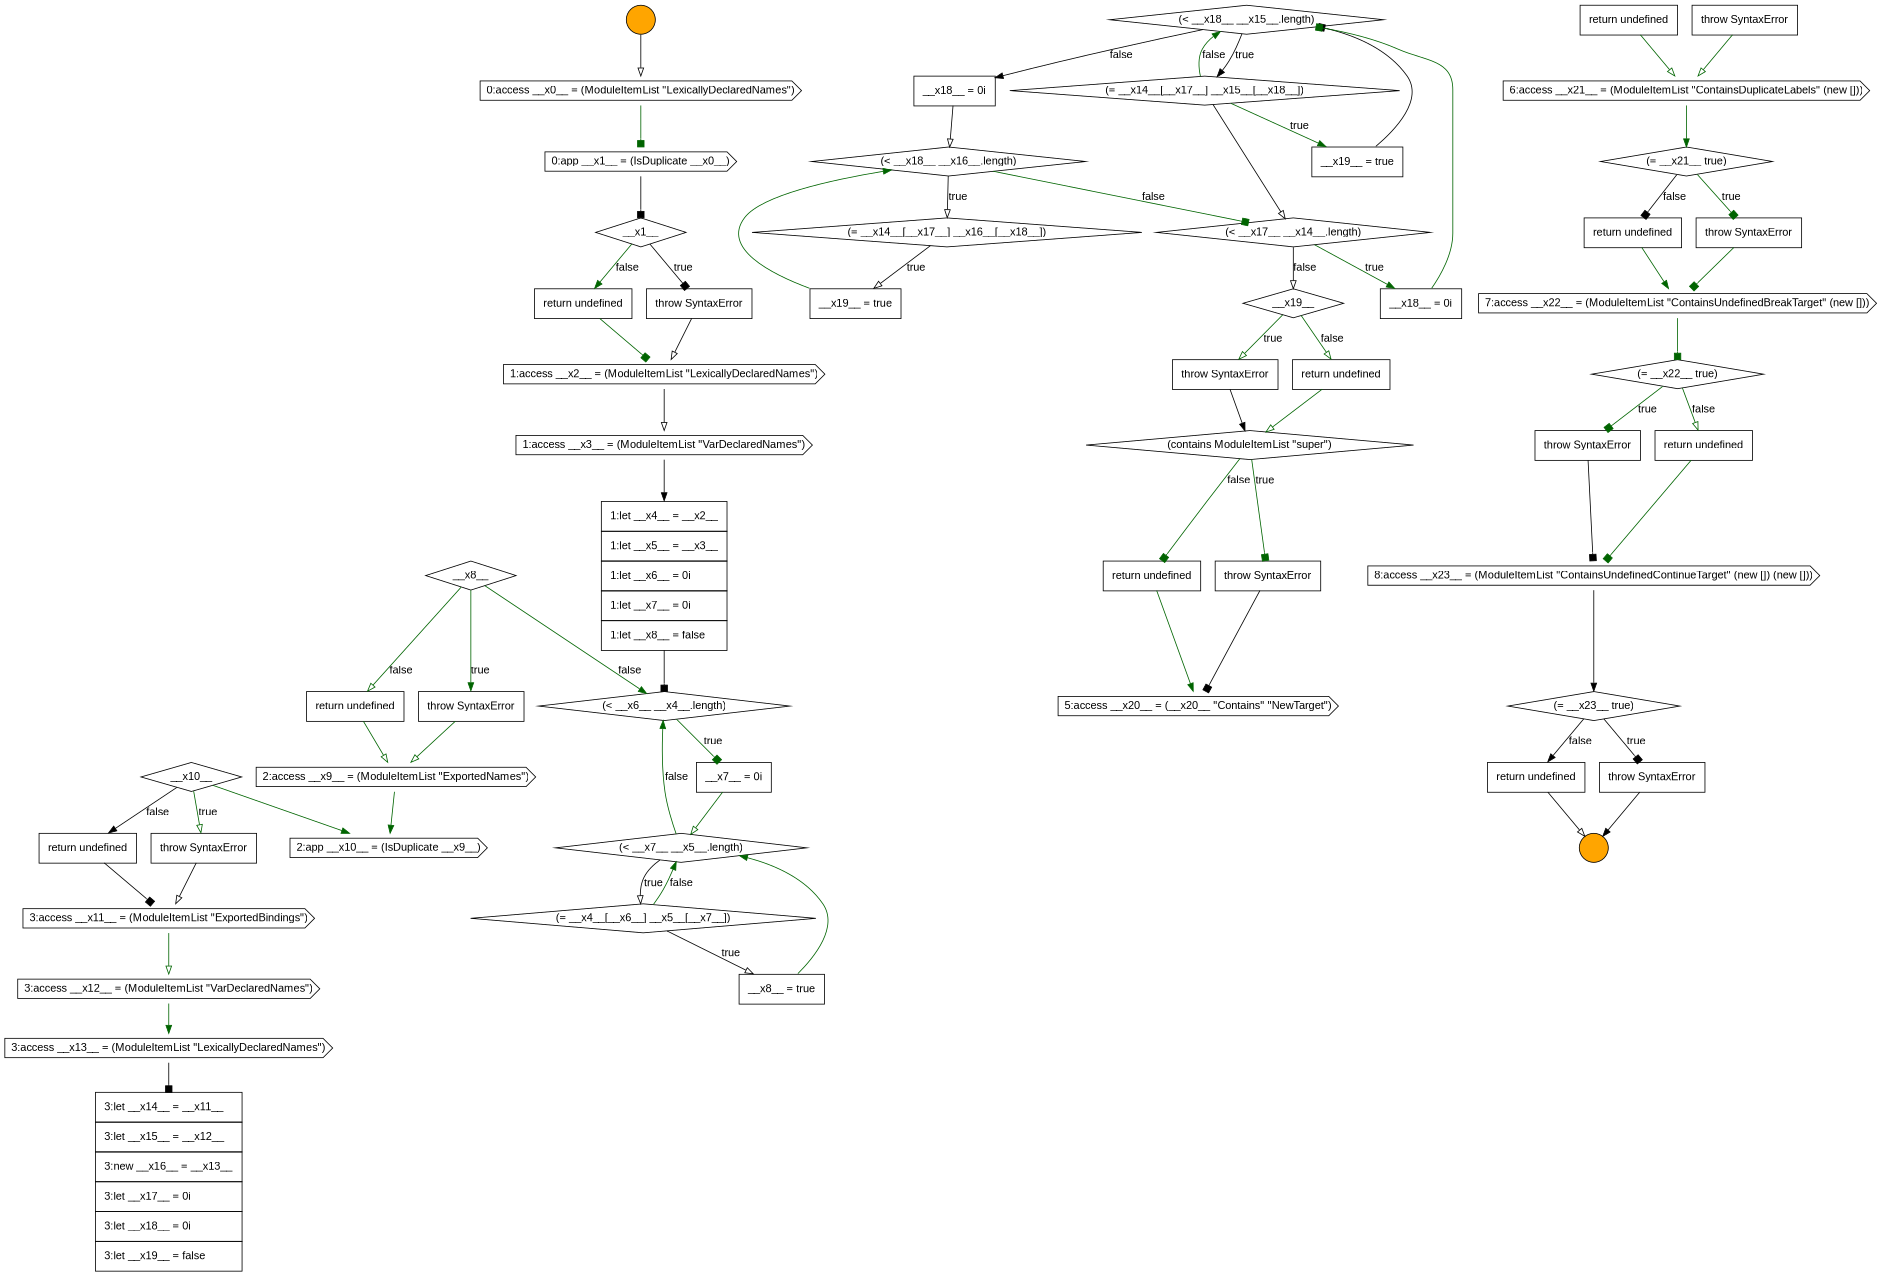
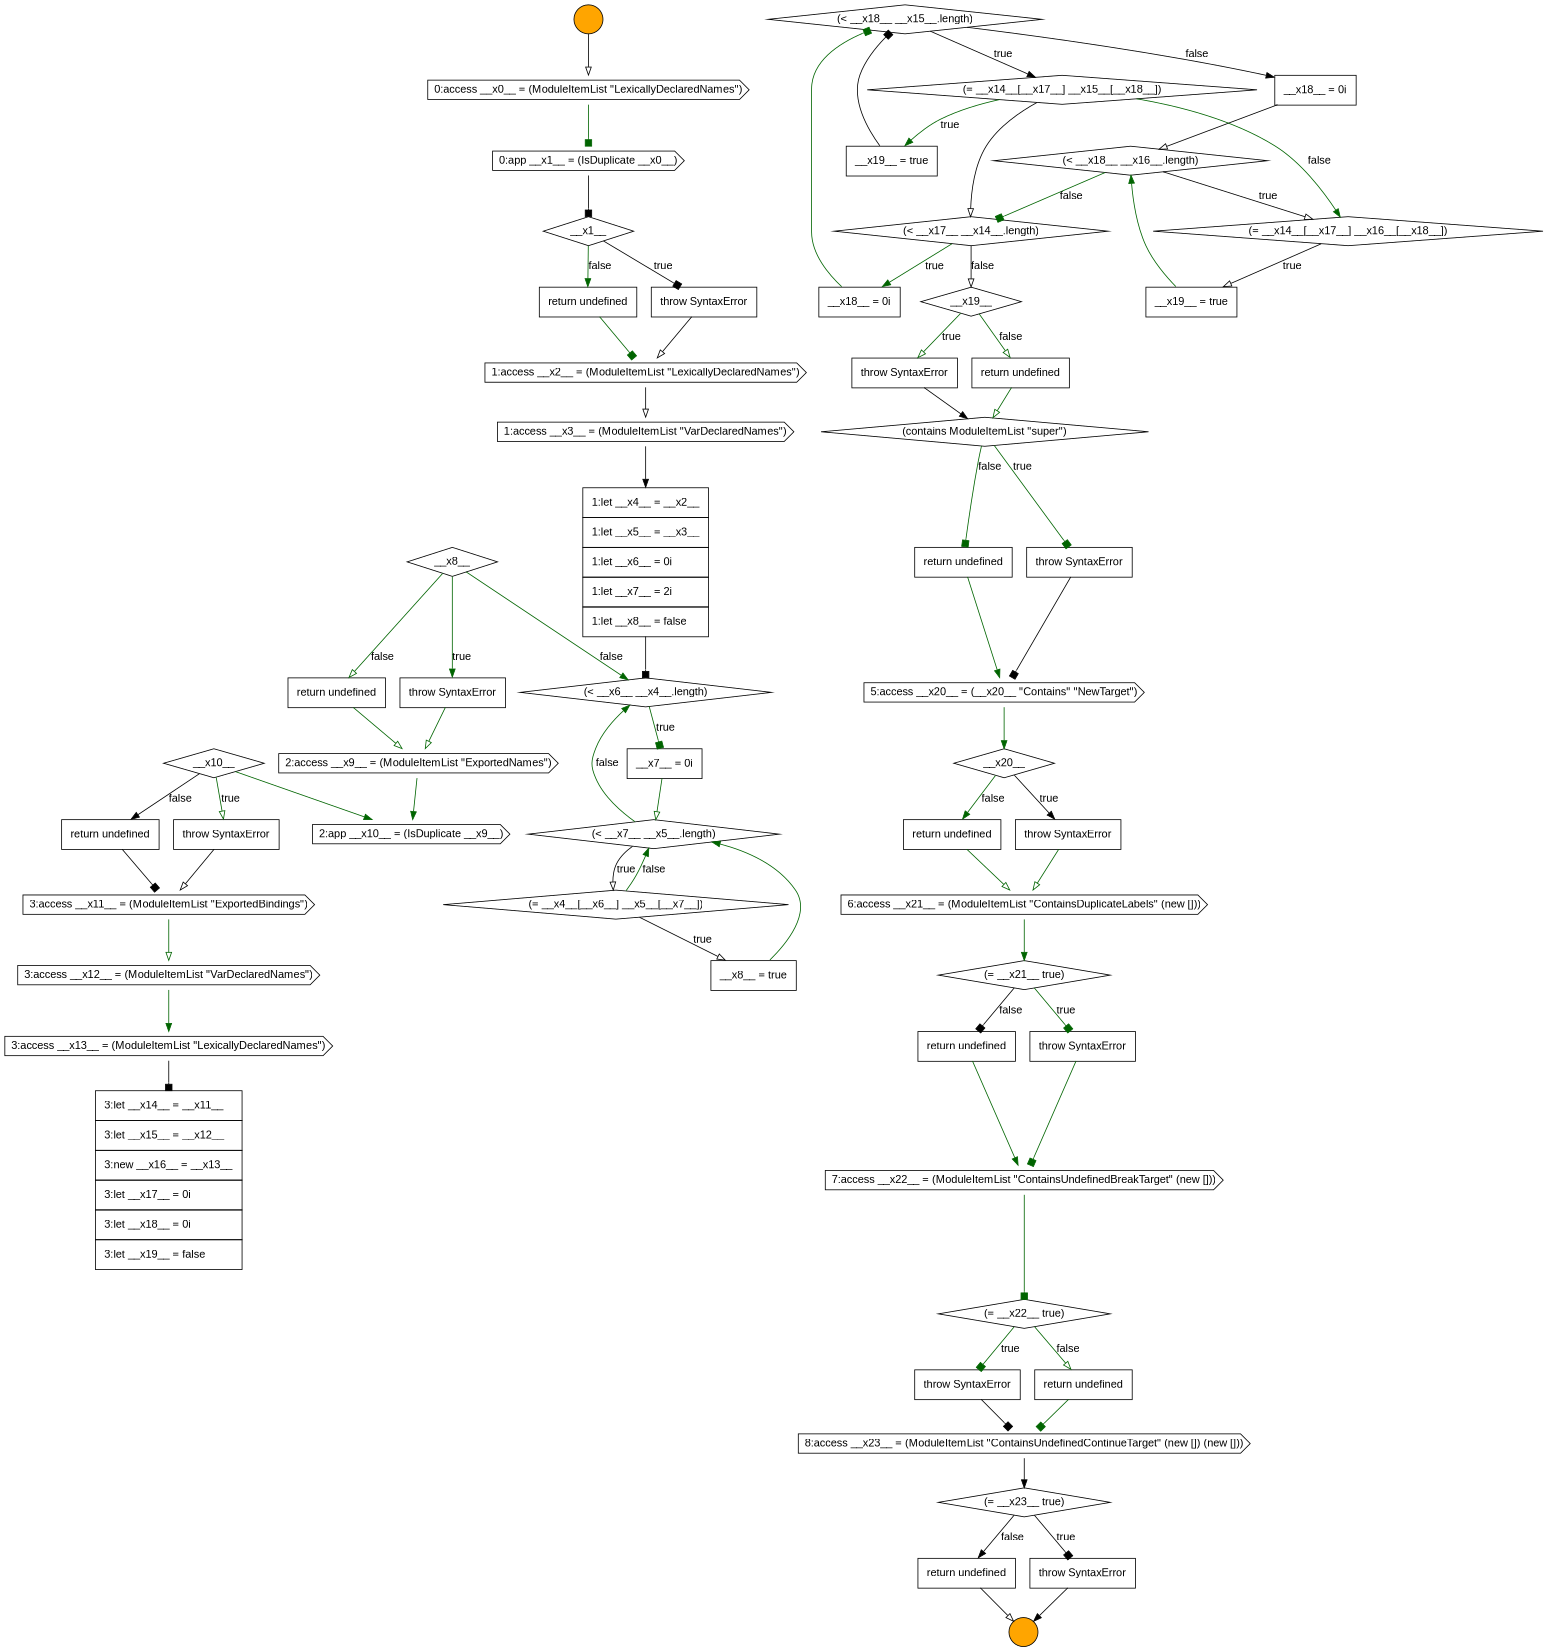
(1200, 54) -> (1249, 132)
(650, 605) -> (632, 592)
none -> (1004, 763)
